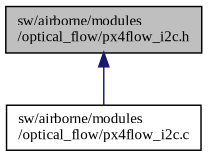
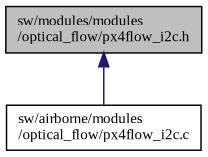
(104, 30) -> (104, 30)
